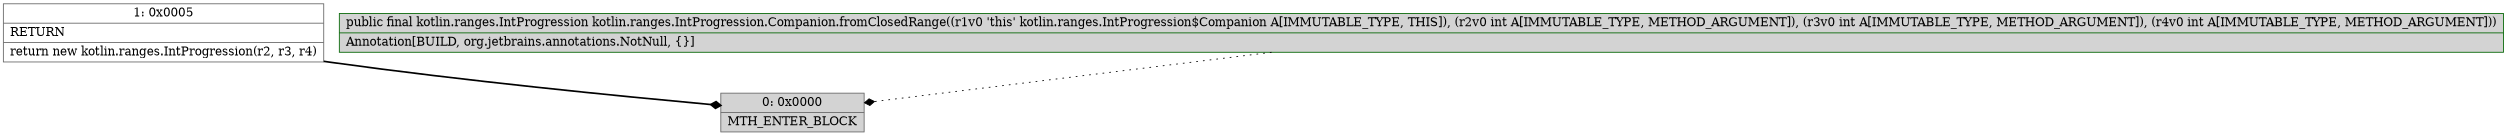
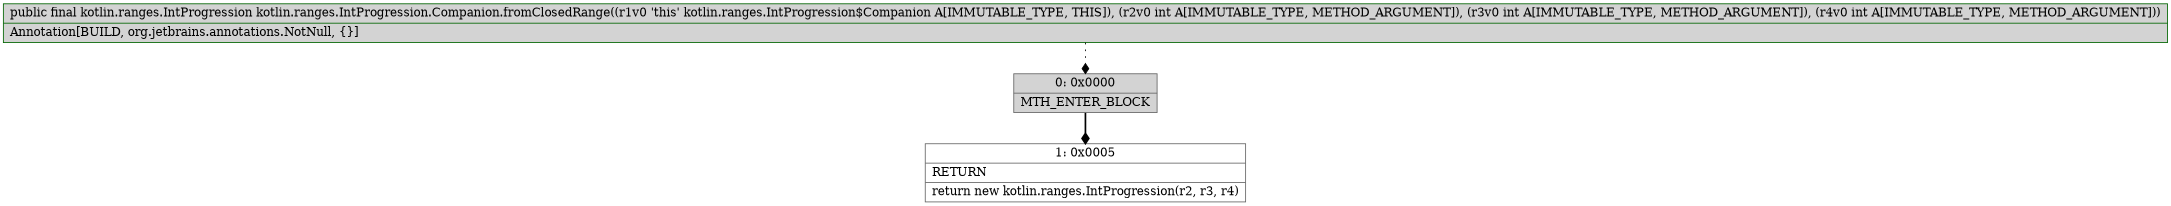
(517, 85) -> (1085, 123)
